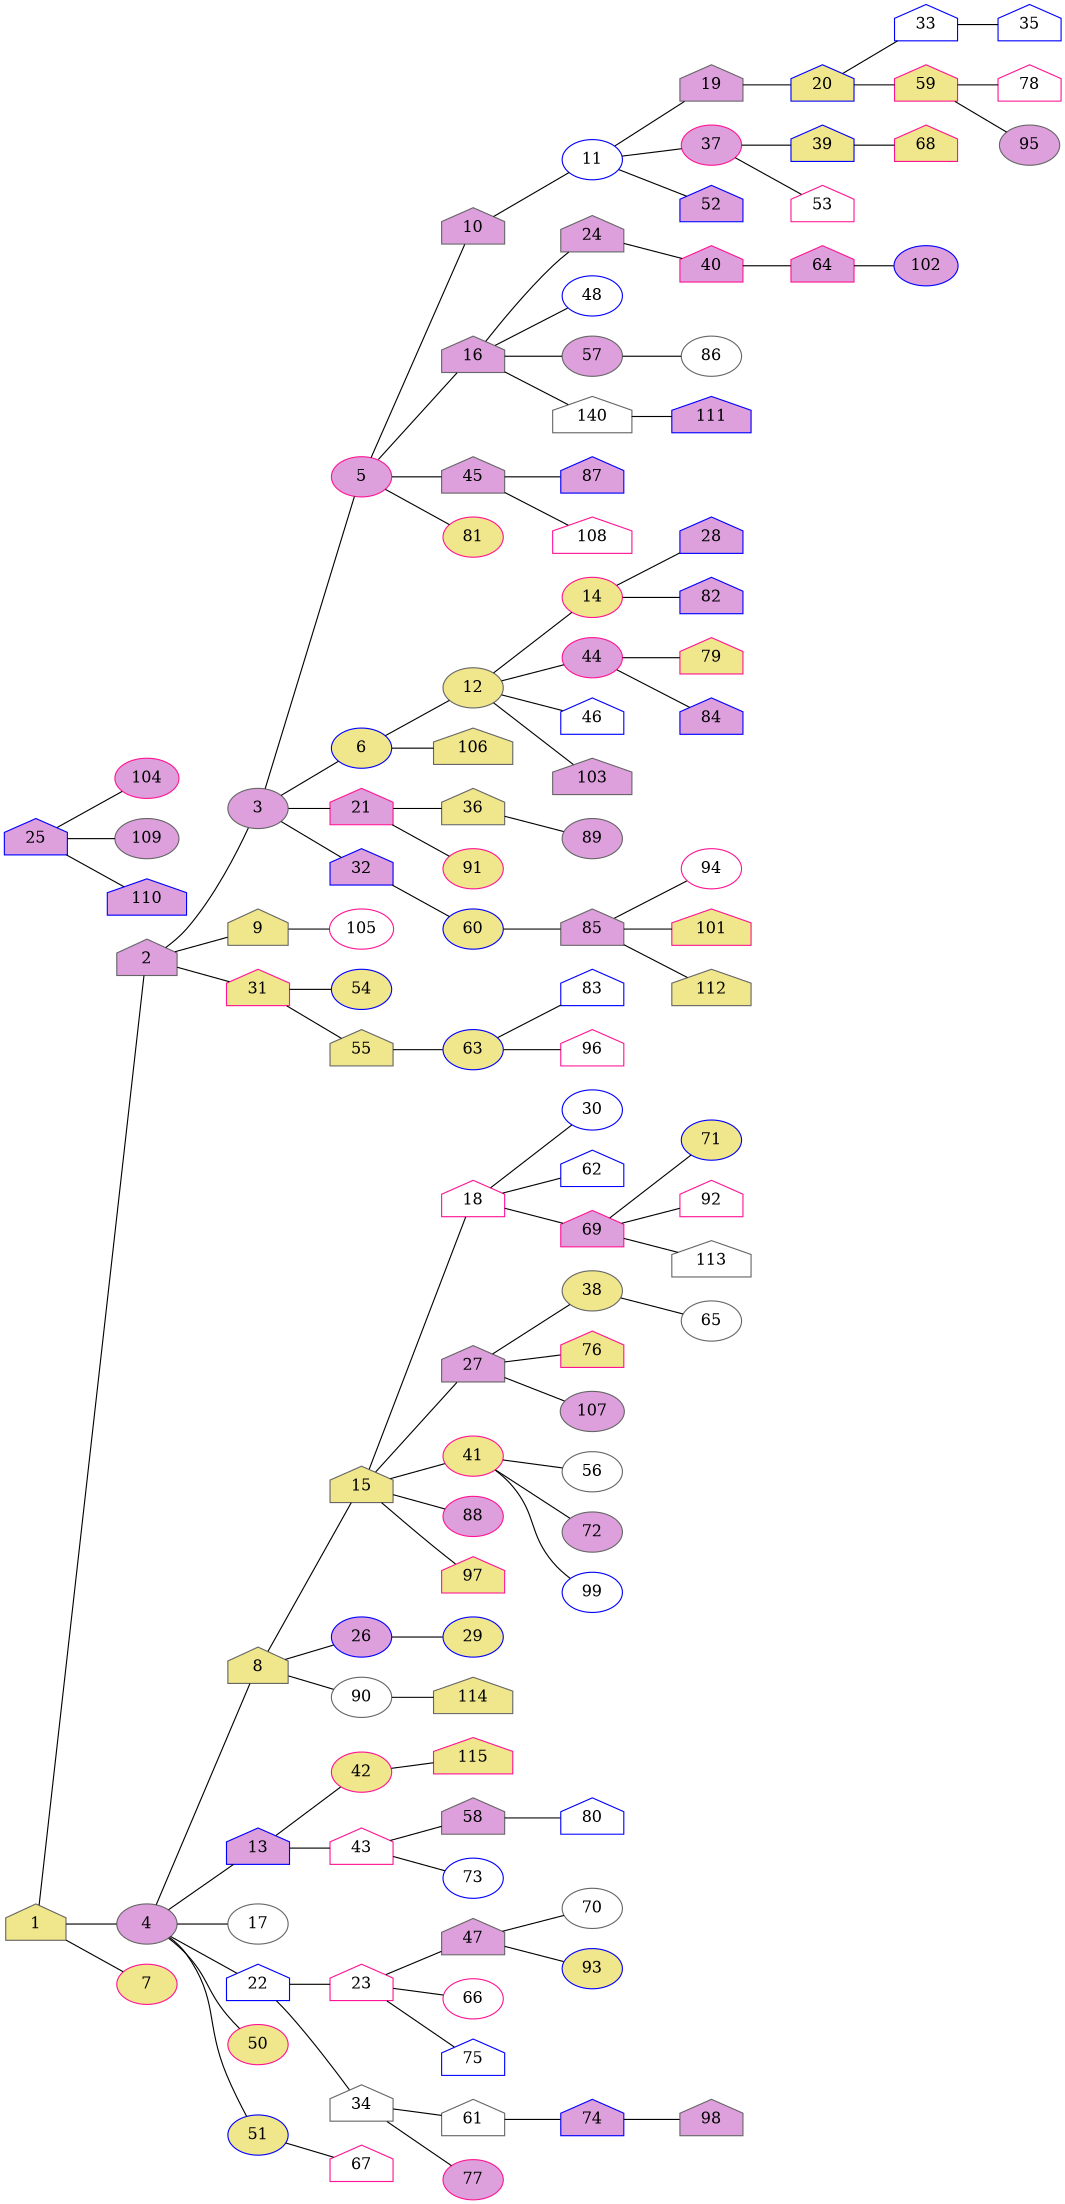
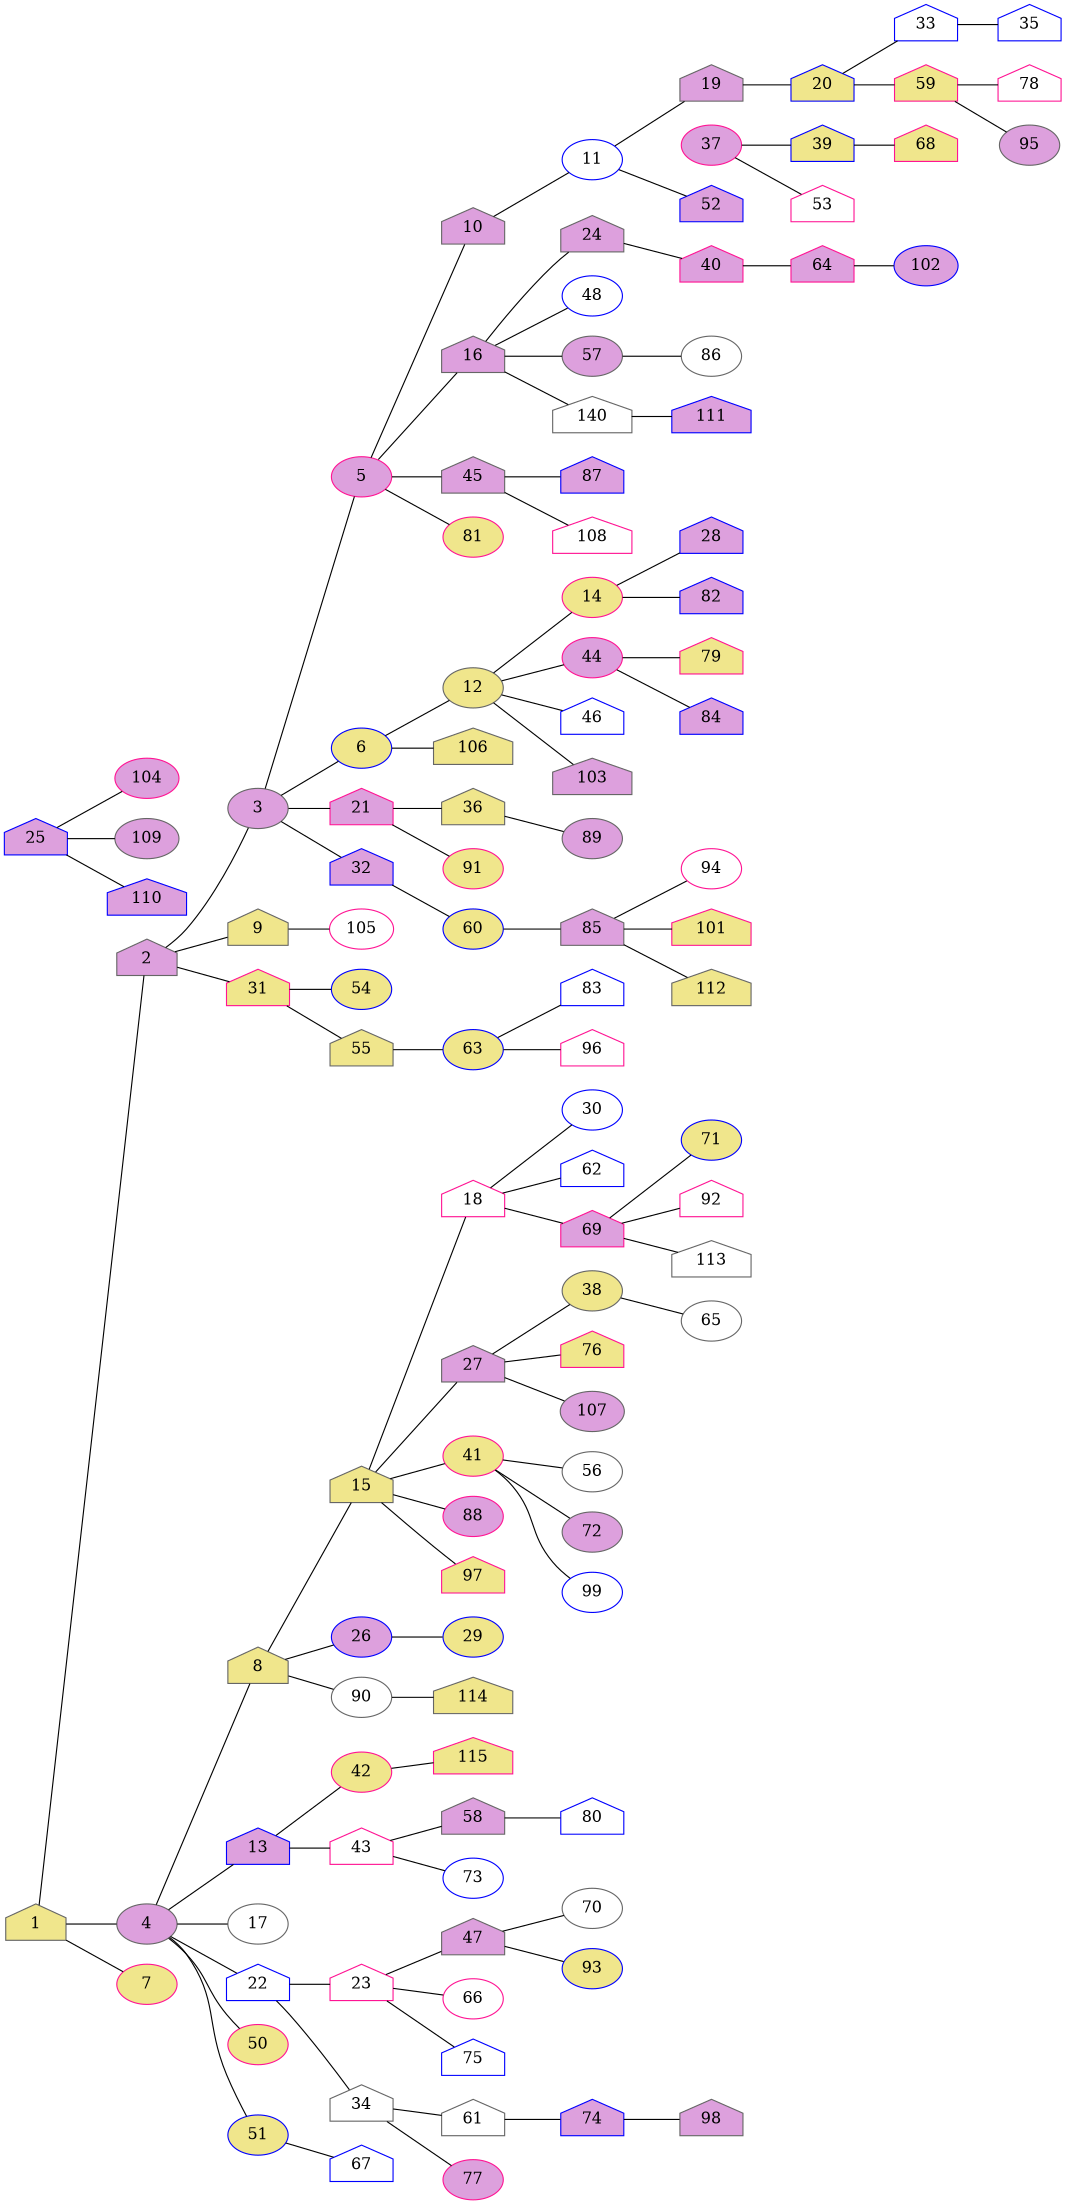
(652, 152) -> none
(362, 2165) -> (362, 2165)
